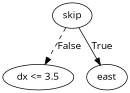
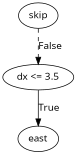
(88, 43) -> (38, 104)
